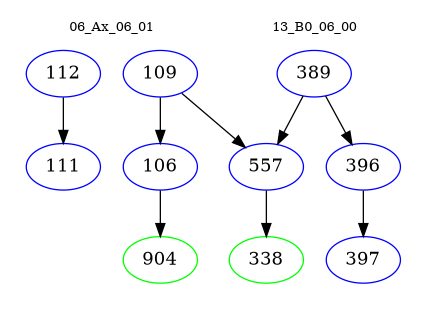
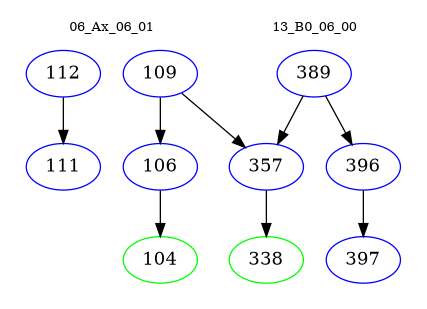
(266, 167) -> (266, 167)
(160, 260) -> (160, 260)
